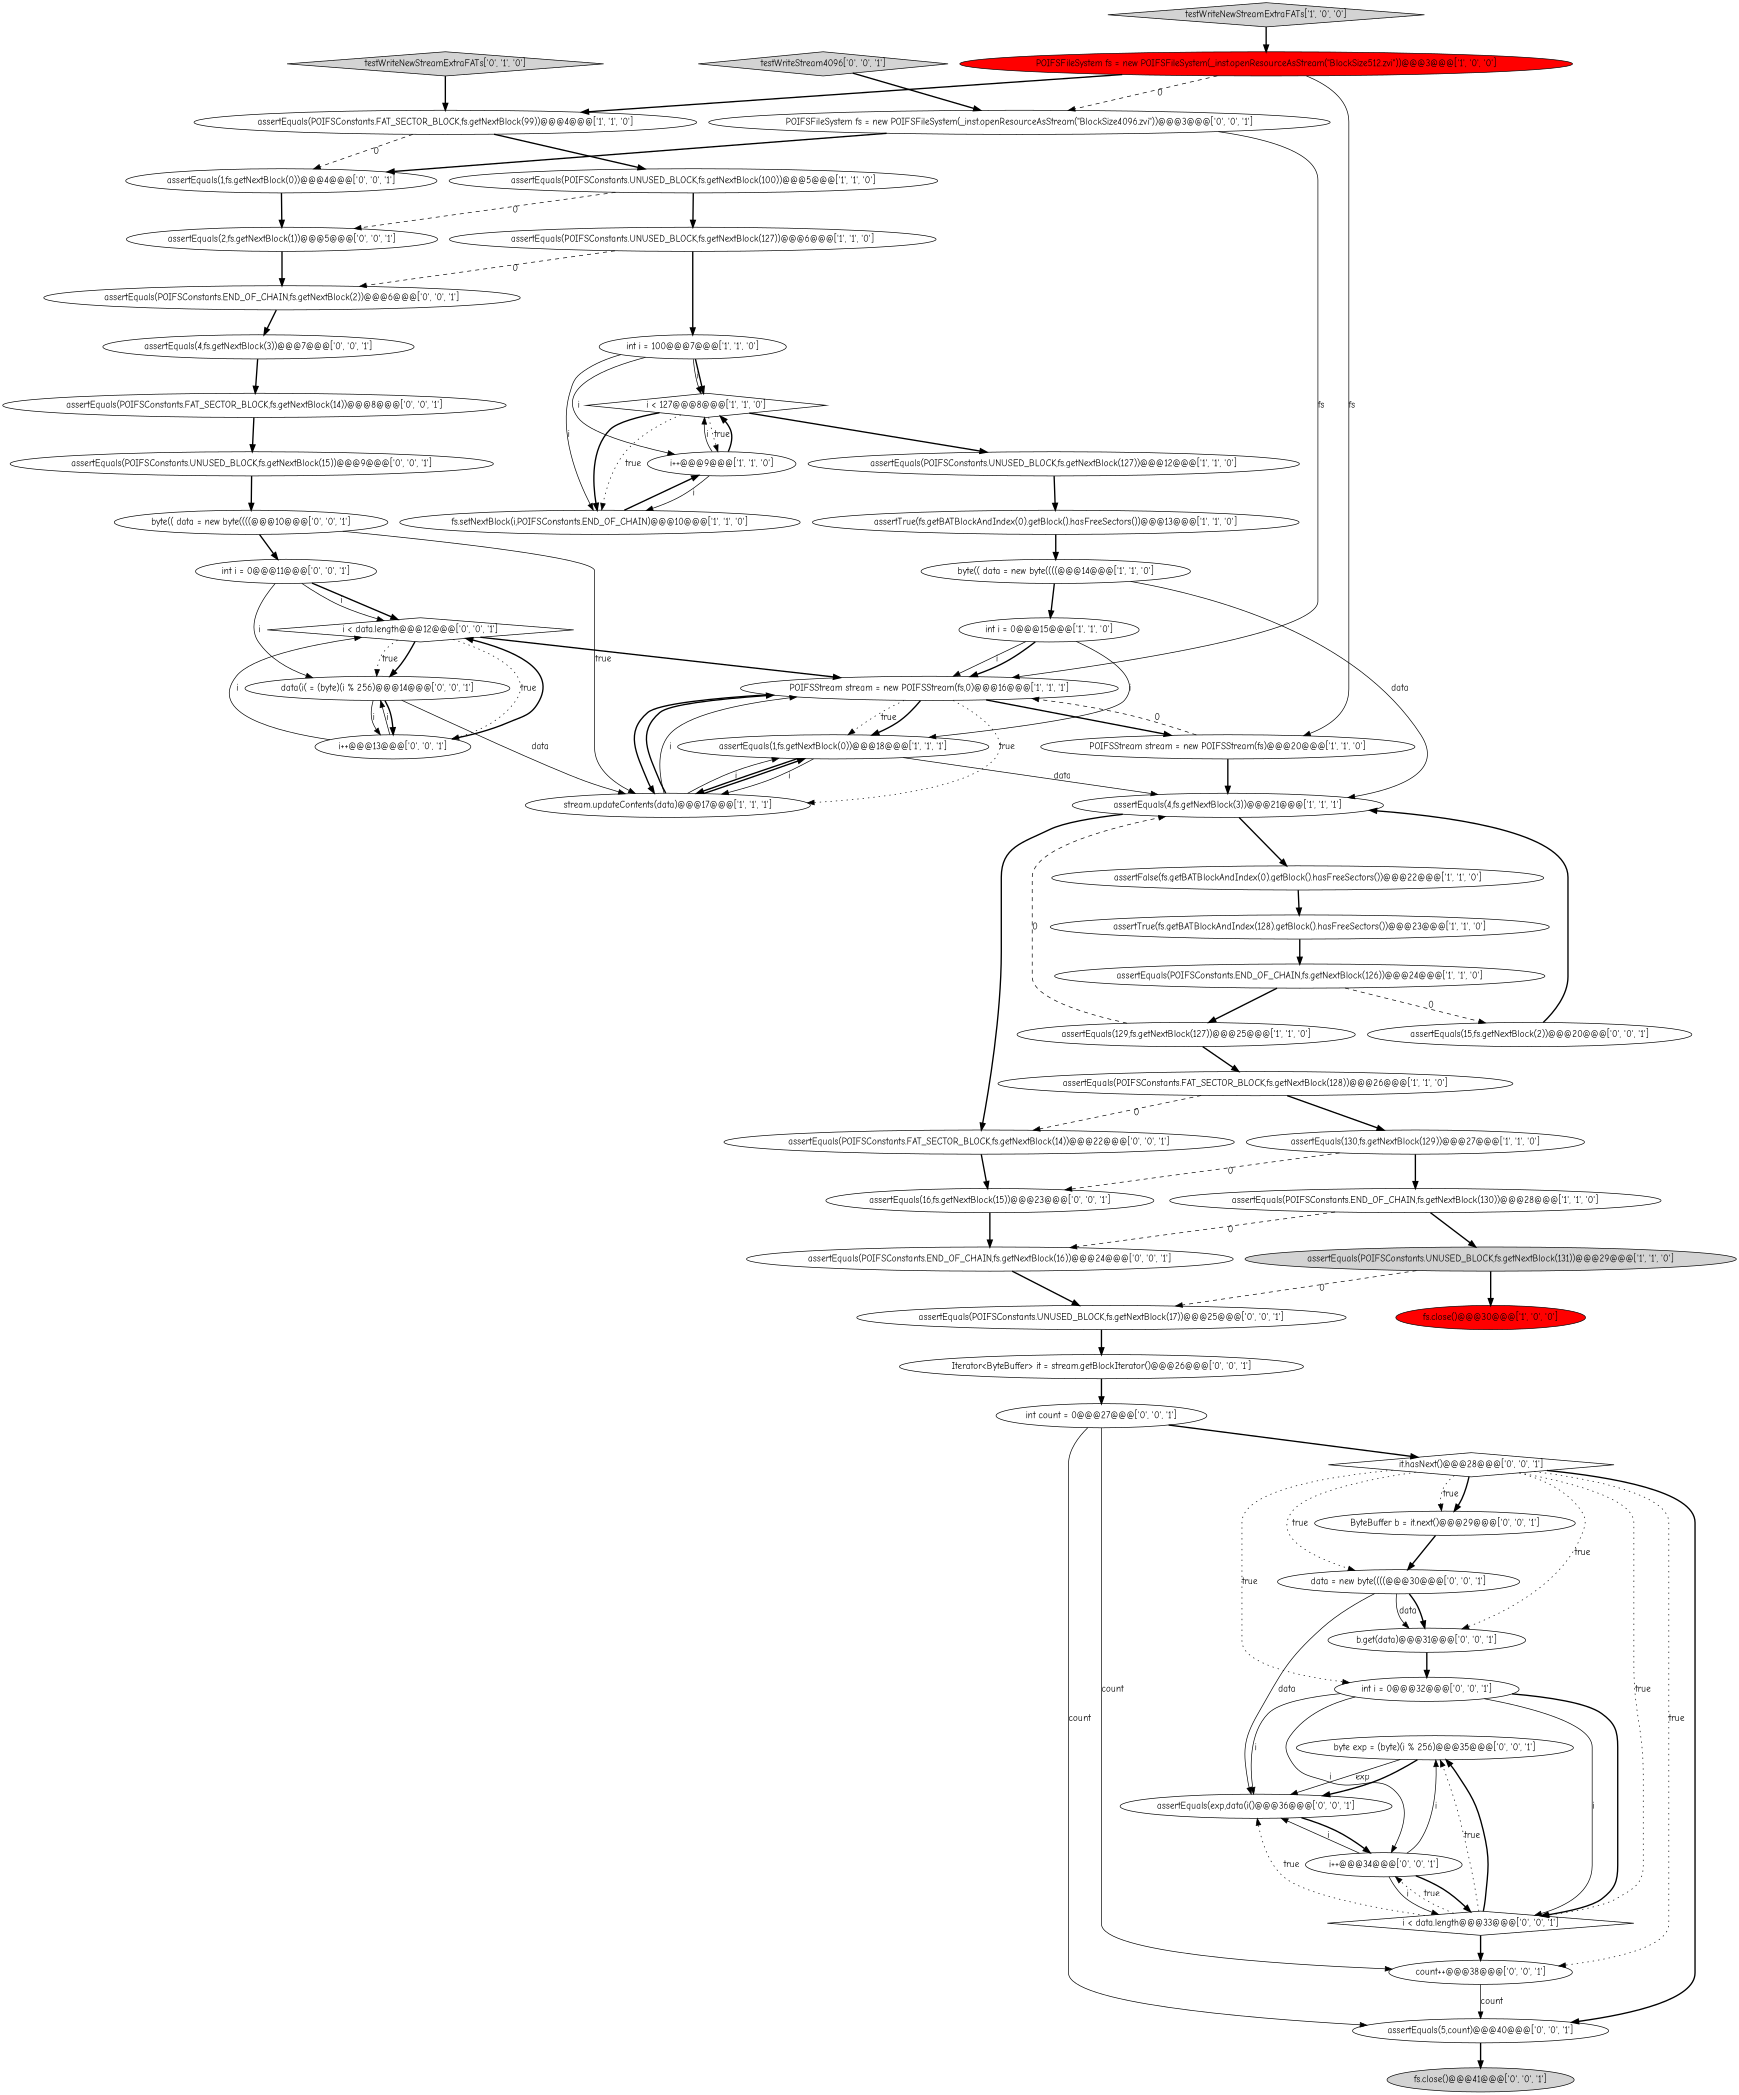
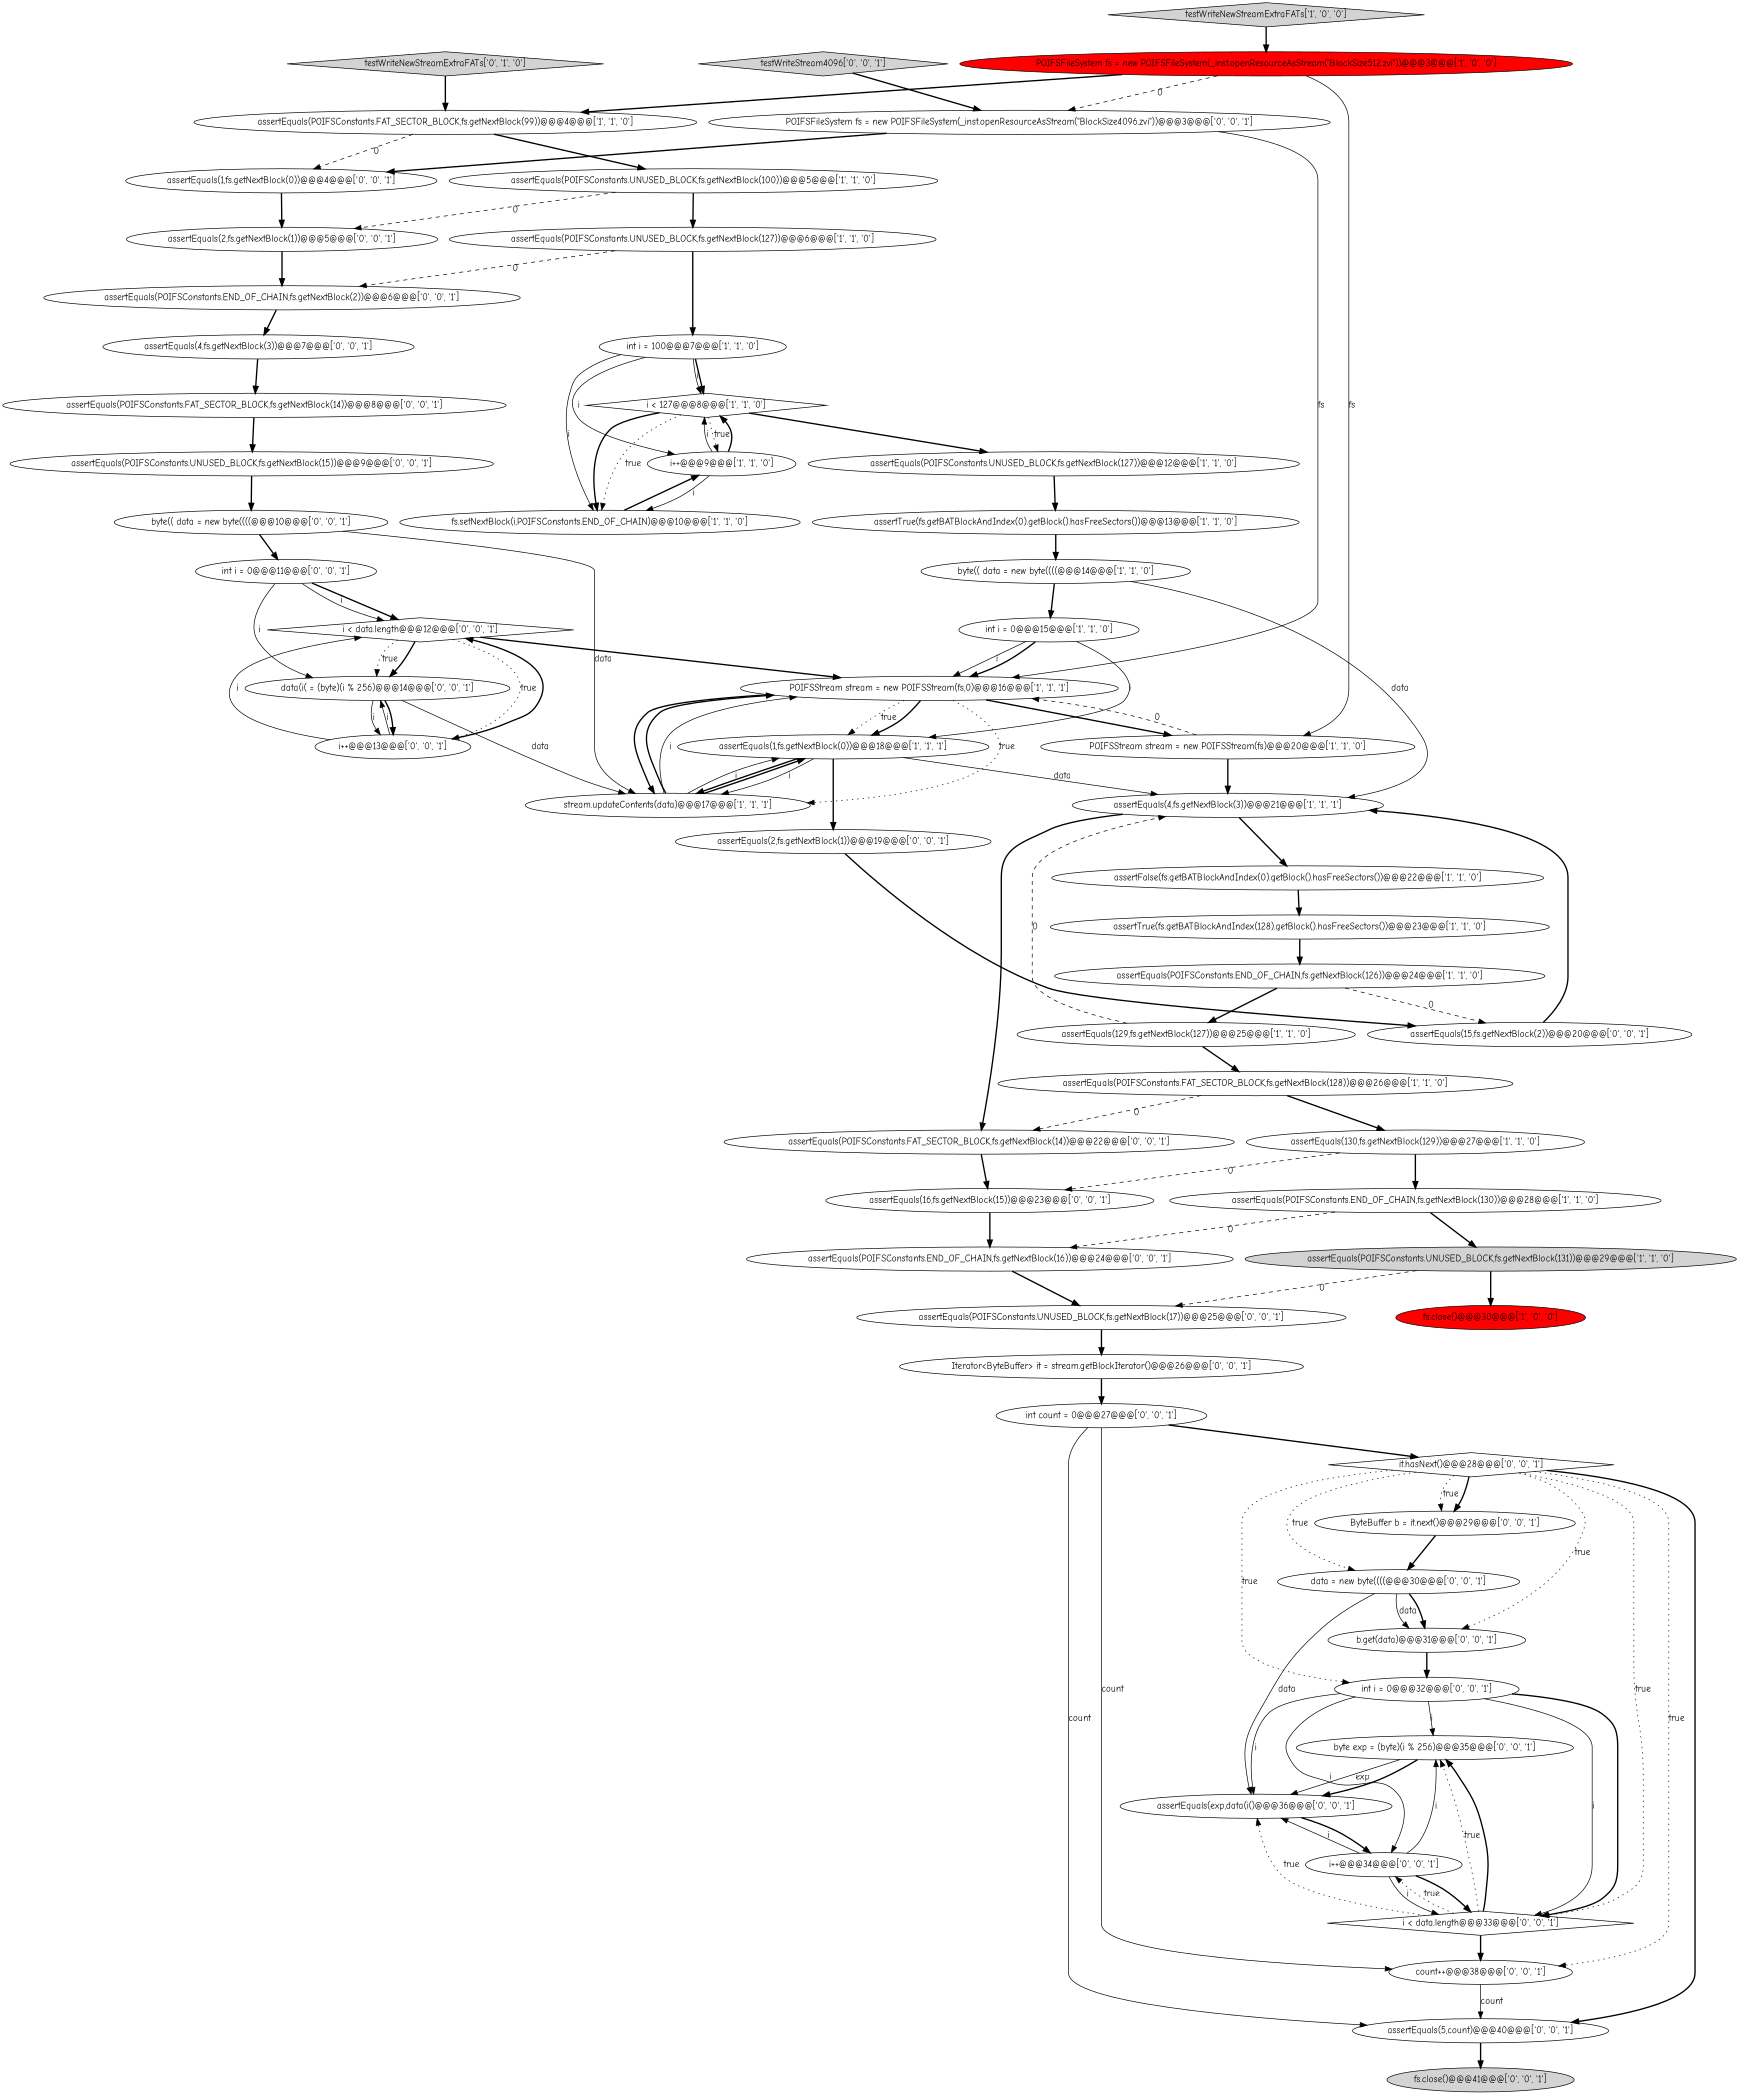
(604, 659) -> (604, 659)
none -> (833, 842)
none -> (1430, 1715)
